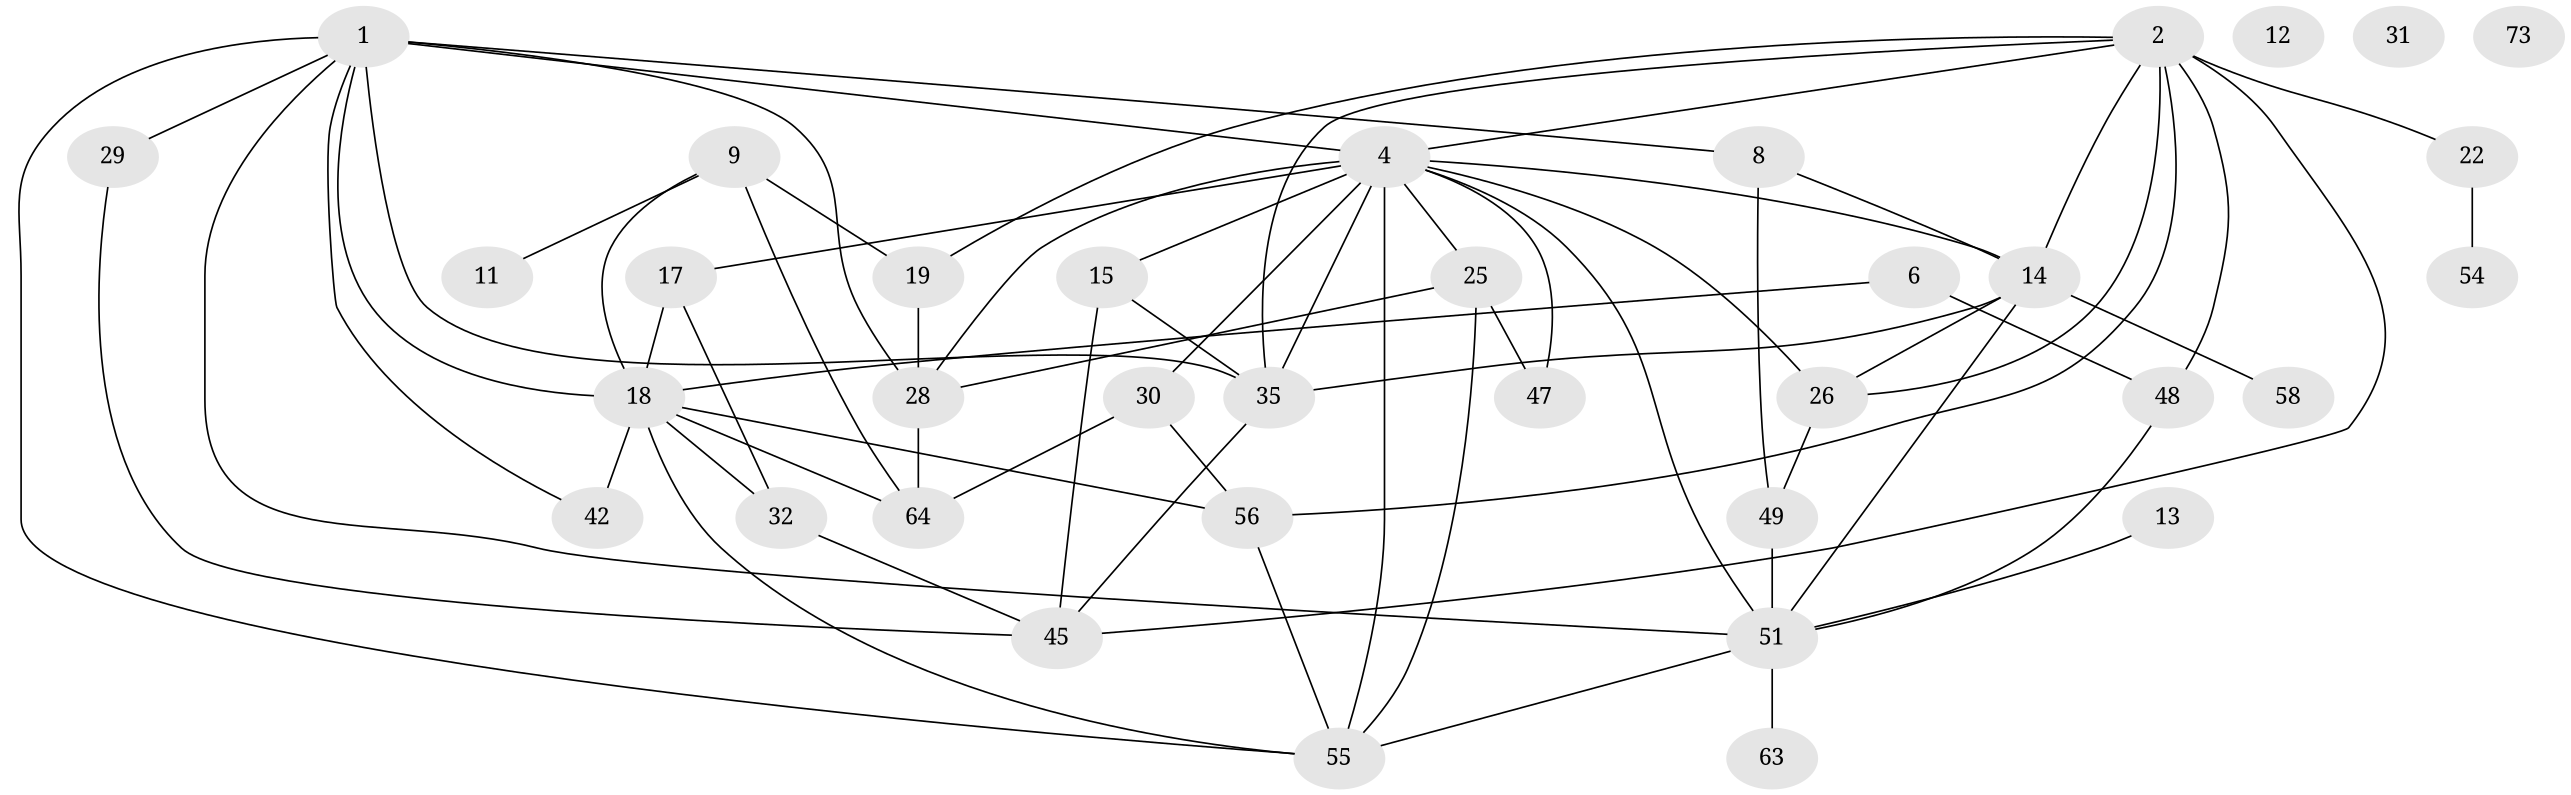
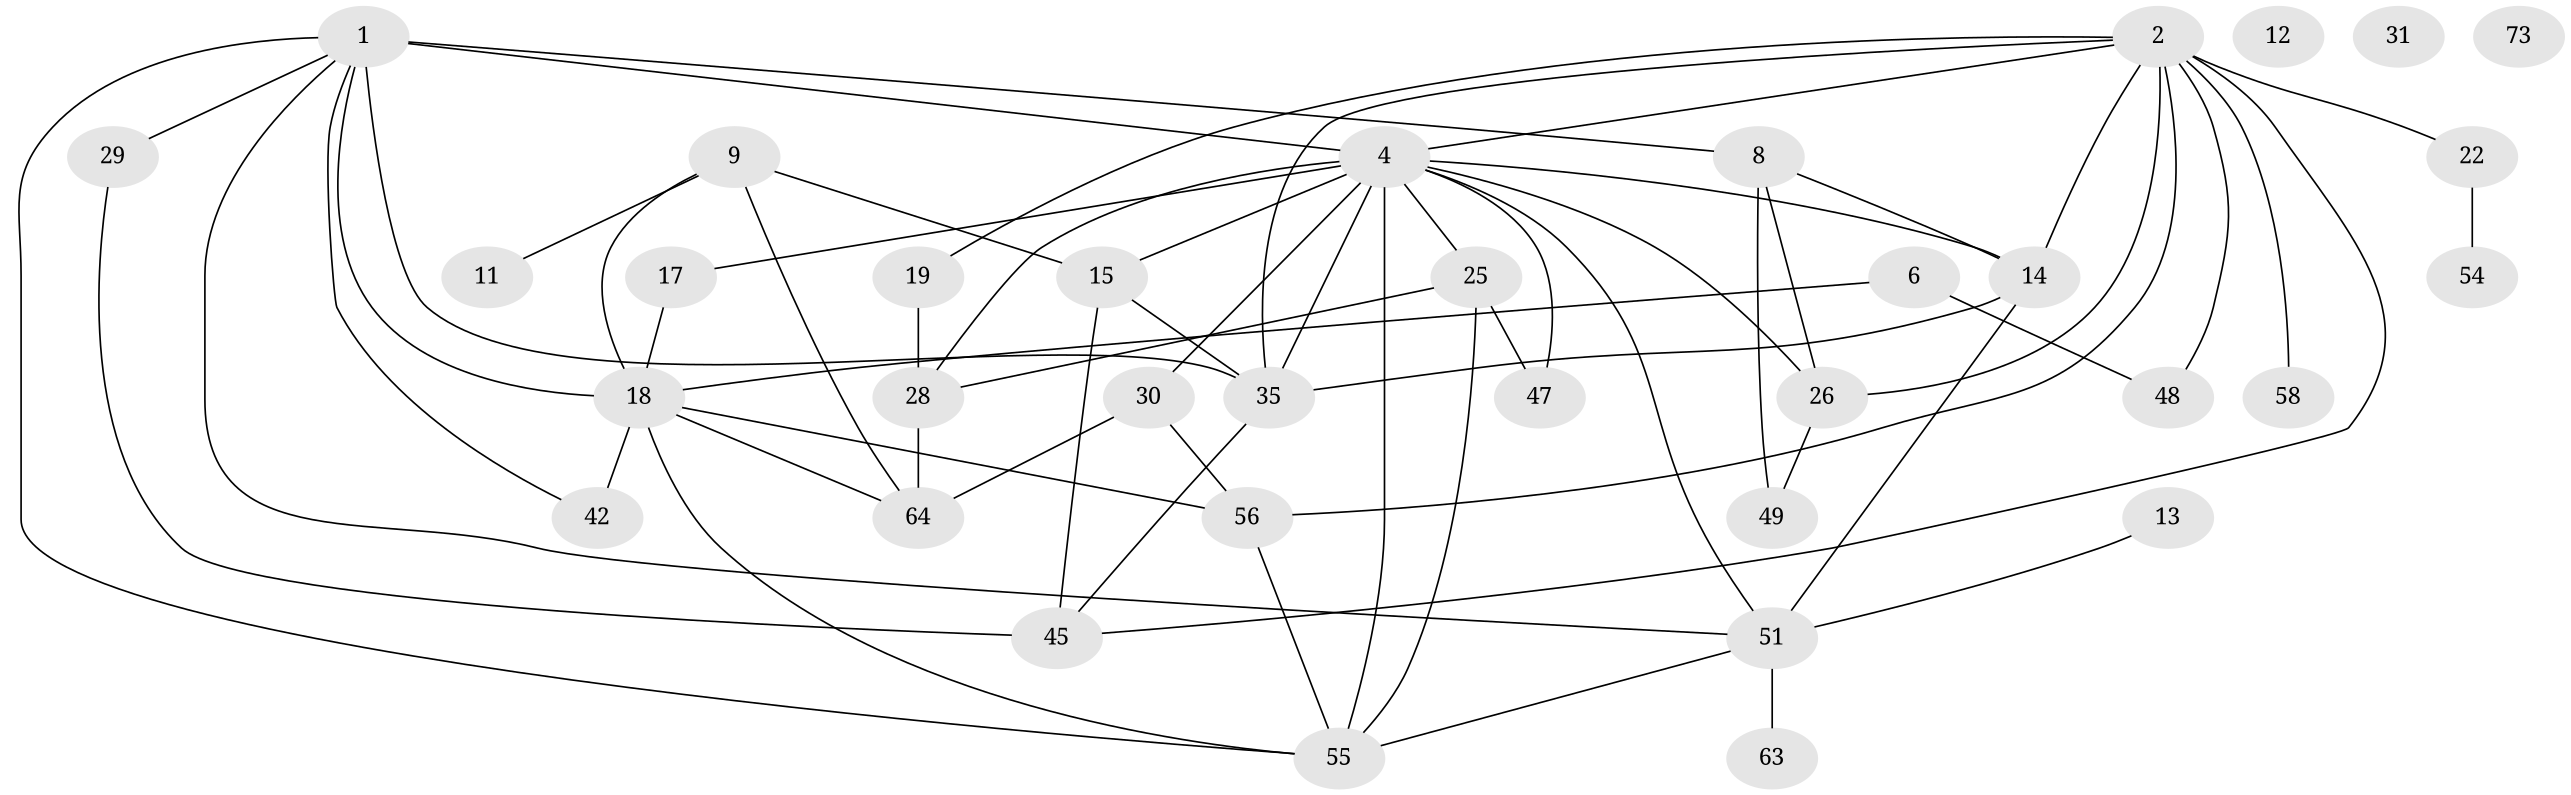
(737, 99) -> none
(827, 217) -> (918, 217)
(1929, 337) -> (1791, 277)
(2162, 337) -> (2269, 202)
(781, 518) -> none
(2007, 565) -> none
(1772, 578) -> none
